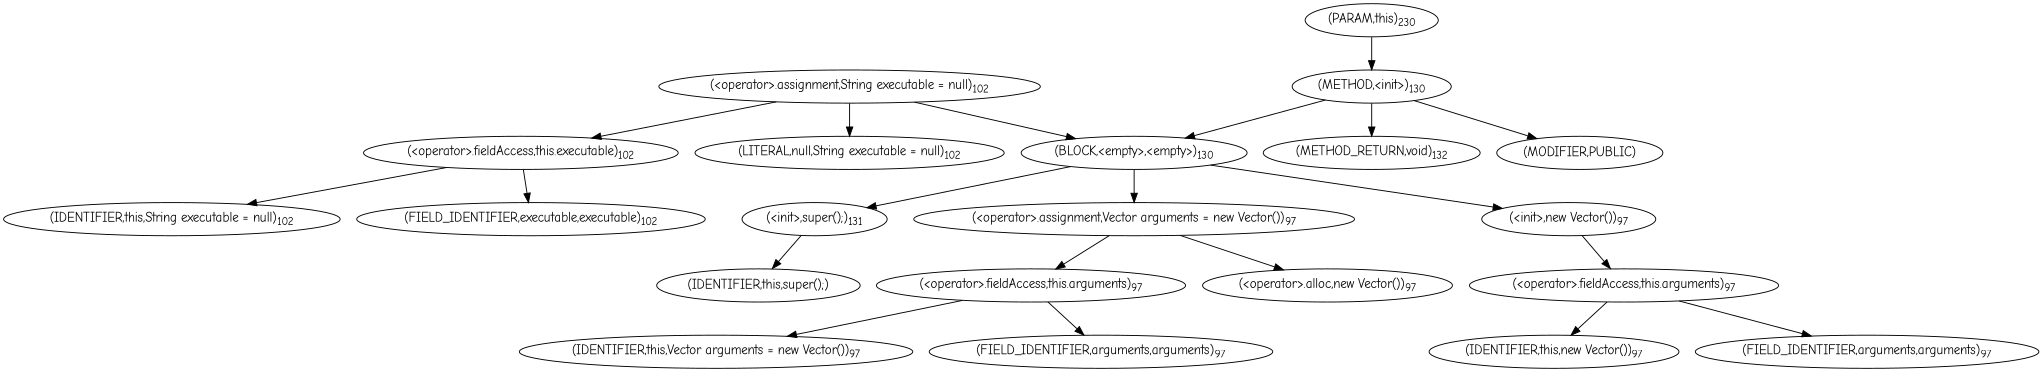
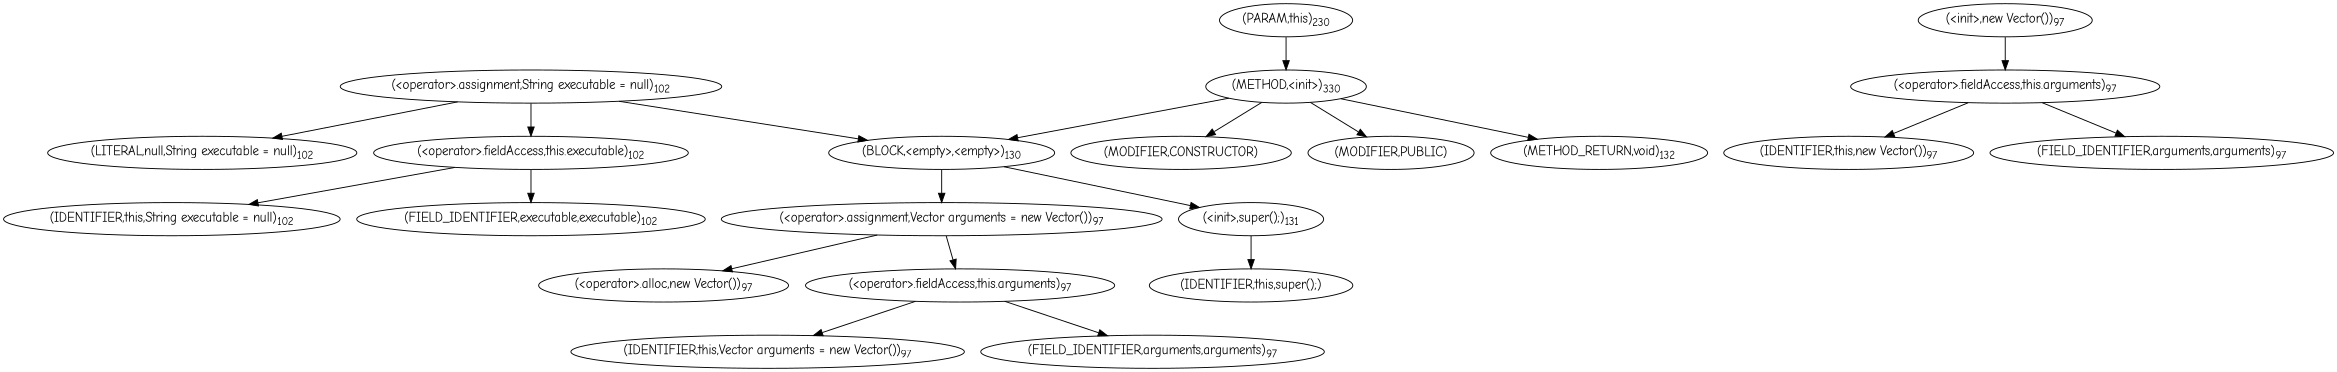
(1417, 85) -> (1332, 85)
none -> (1181, 153)
(1352, 186) -> none
